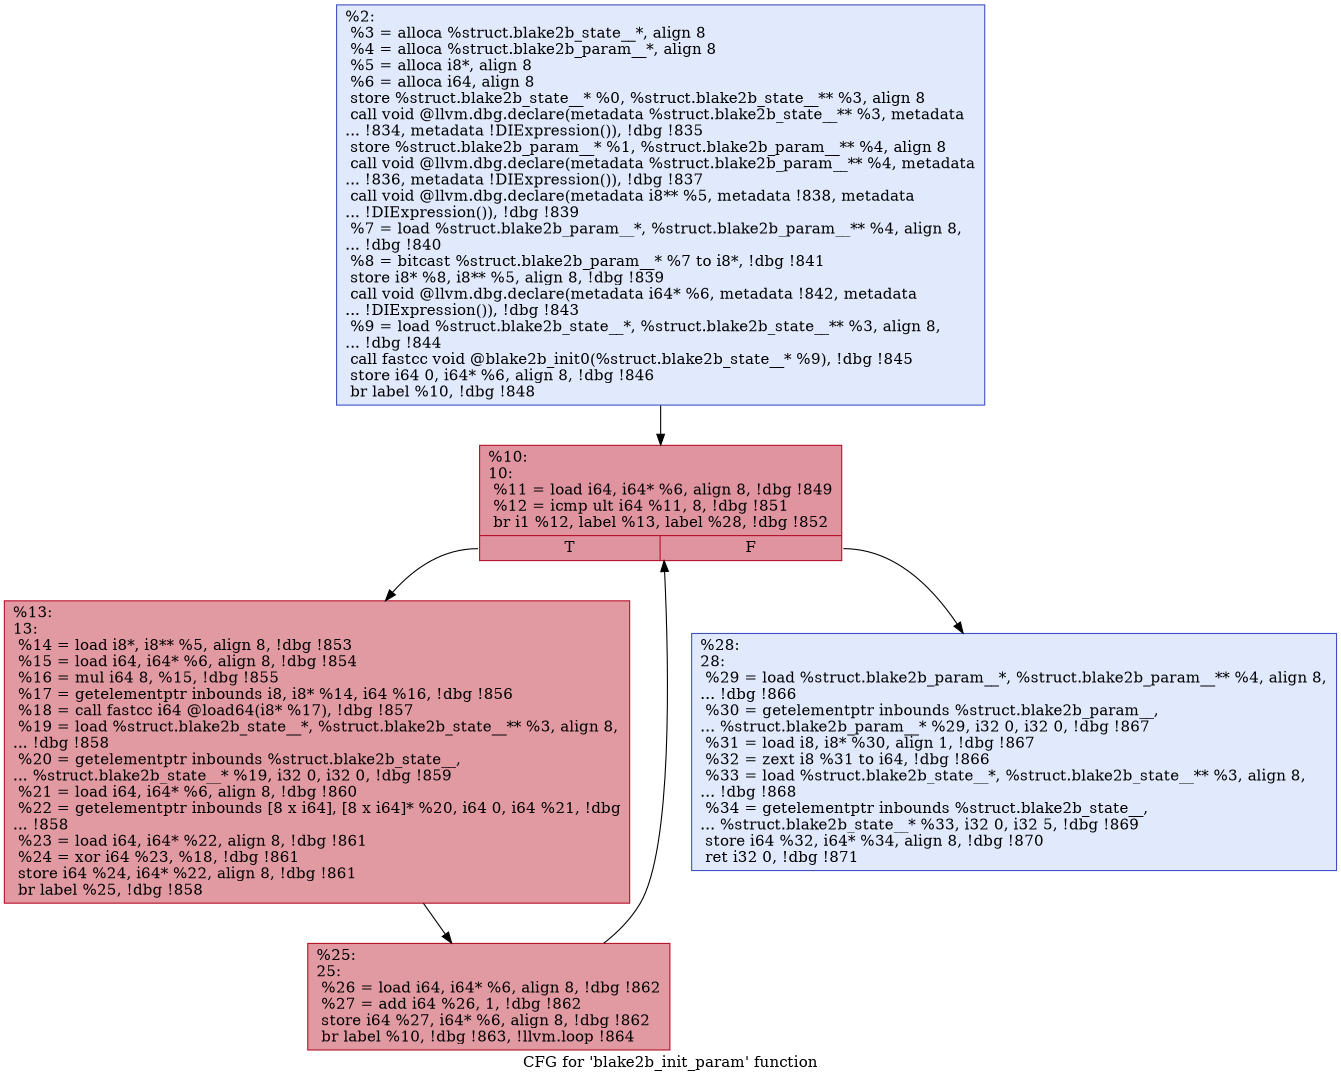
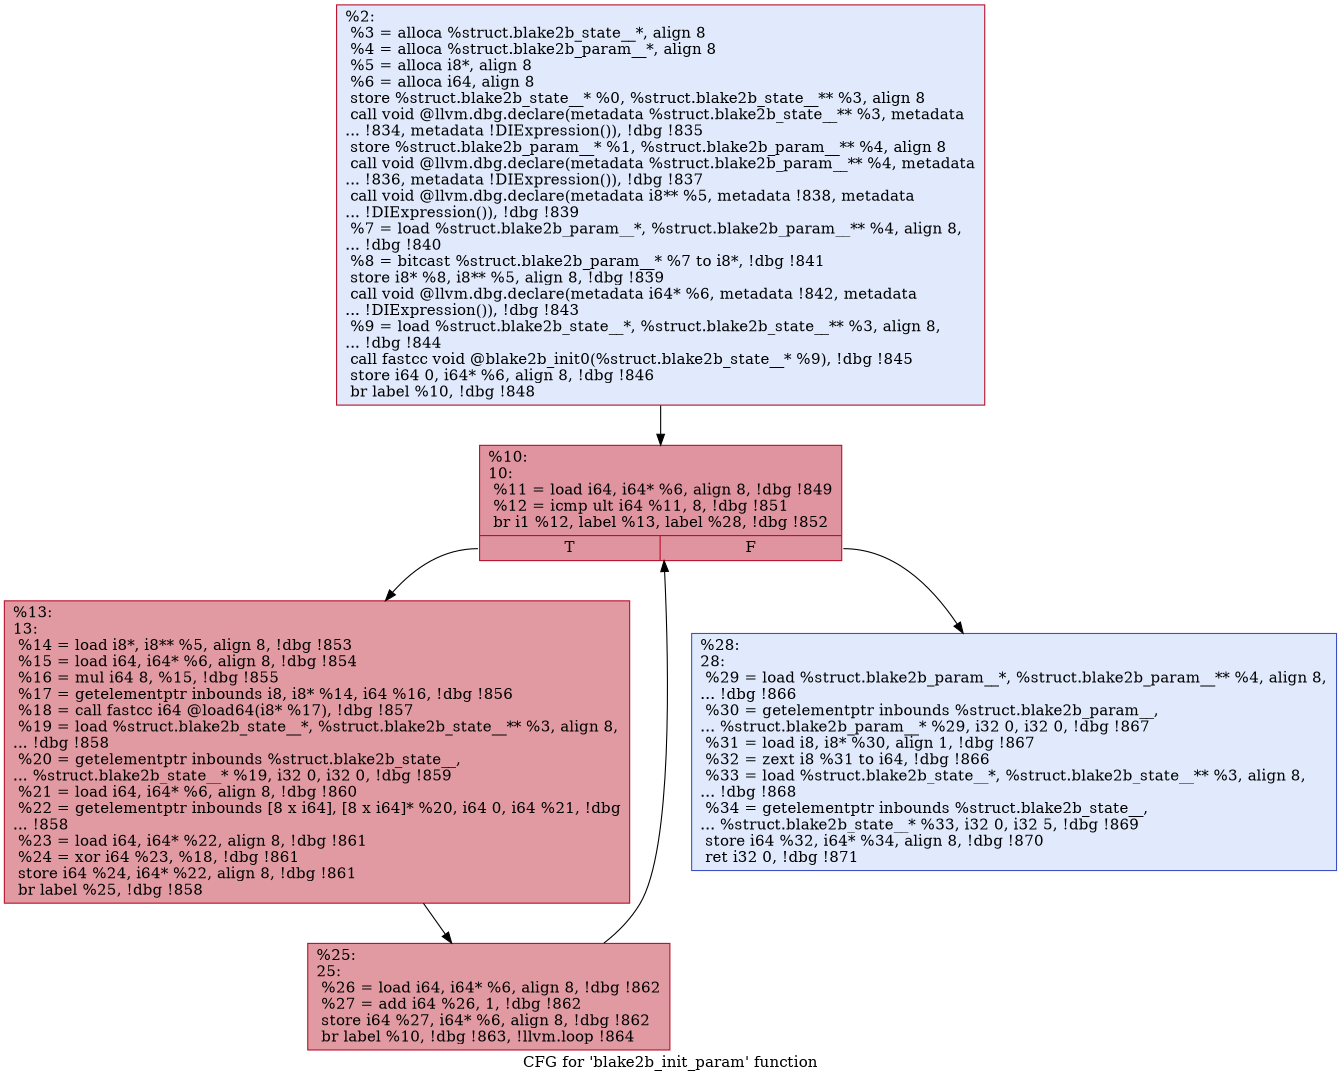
(661, 205) -> (661, 205)
